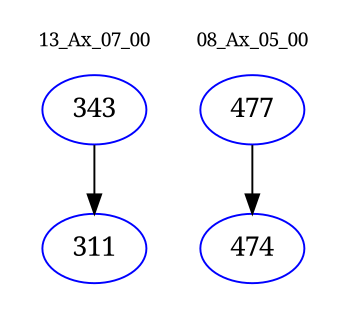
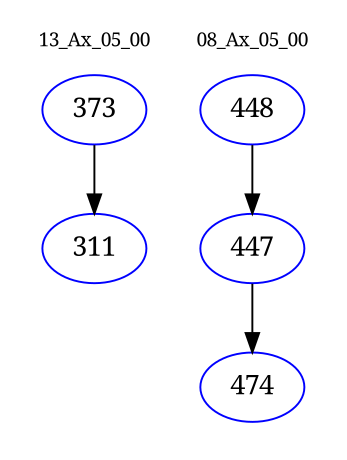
(94, 41) -> (94, 41)
(94, 110) -> (94, 110)
(252, 110) -> (252, 249)
none -> (252, 110)
